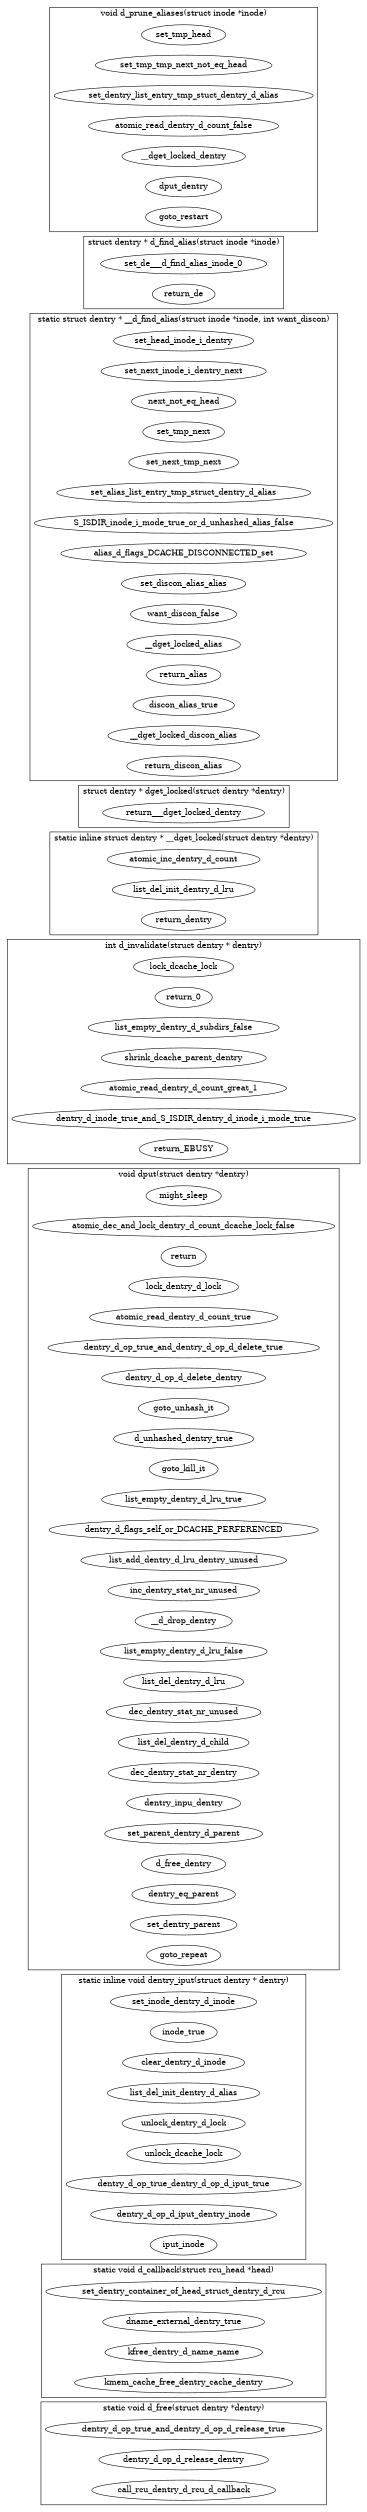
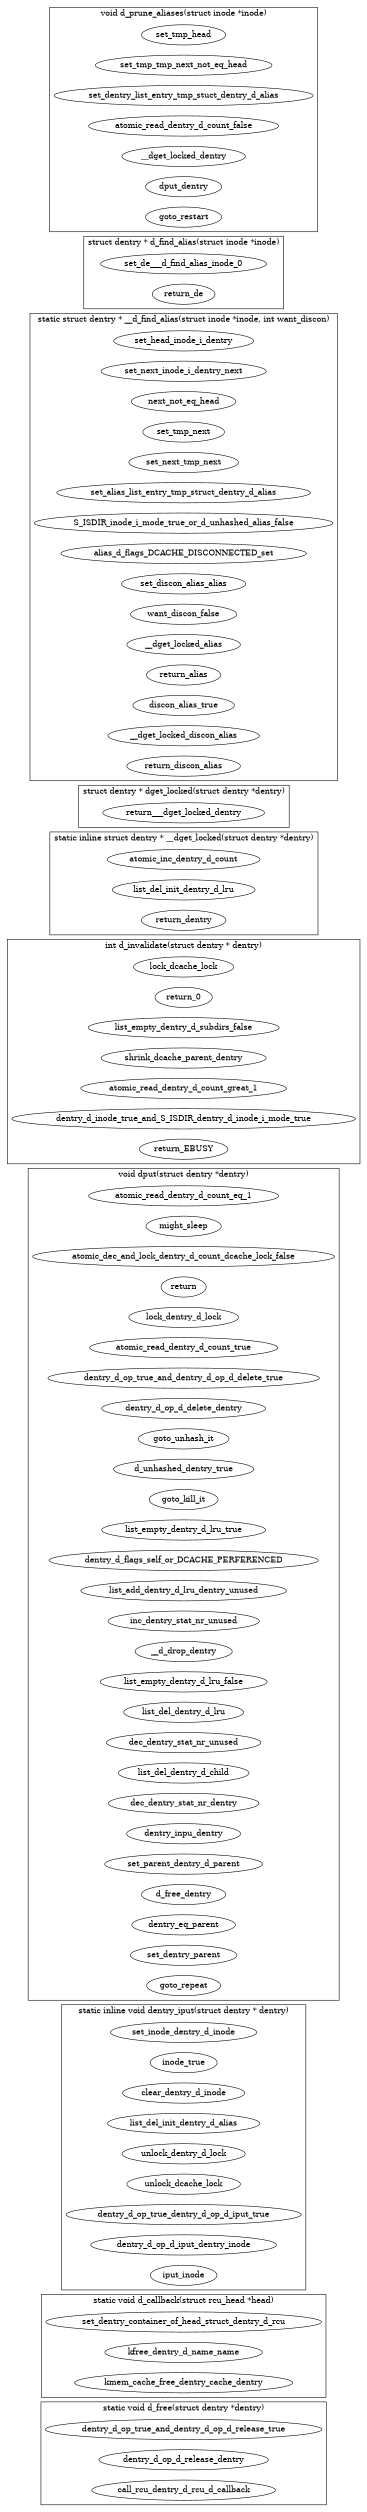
none -> (184, 1196)
(184, 2322) -> none
